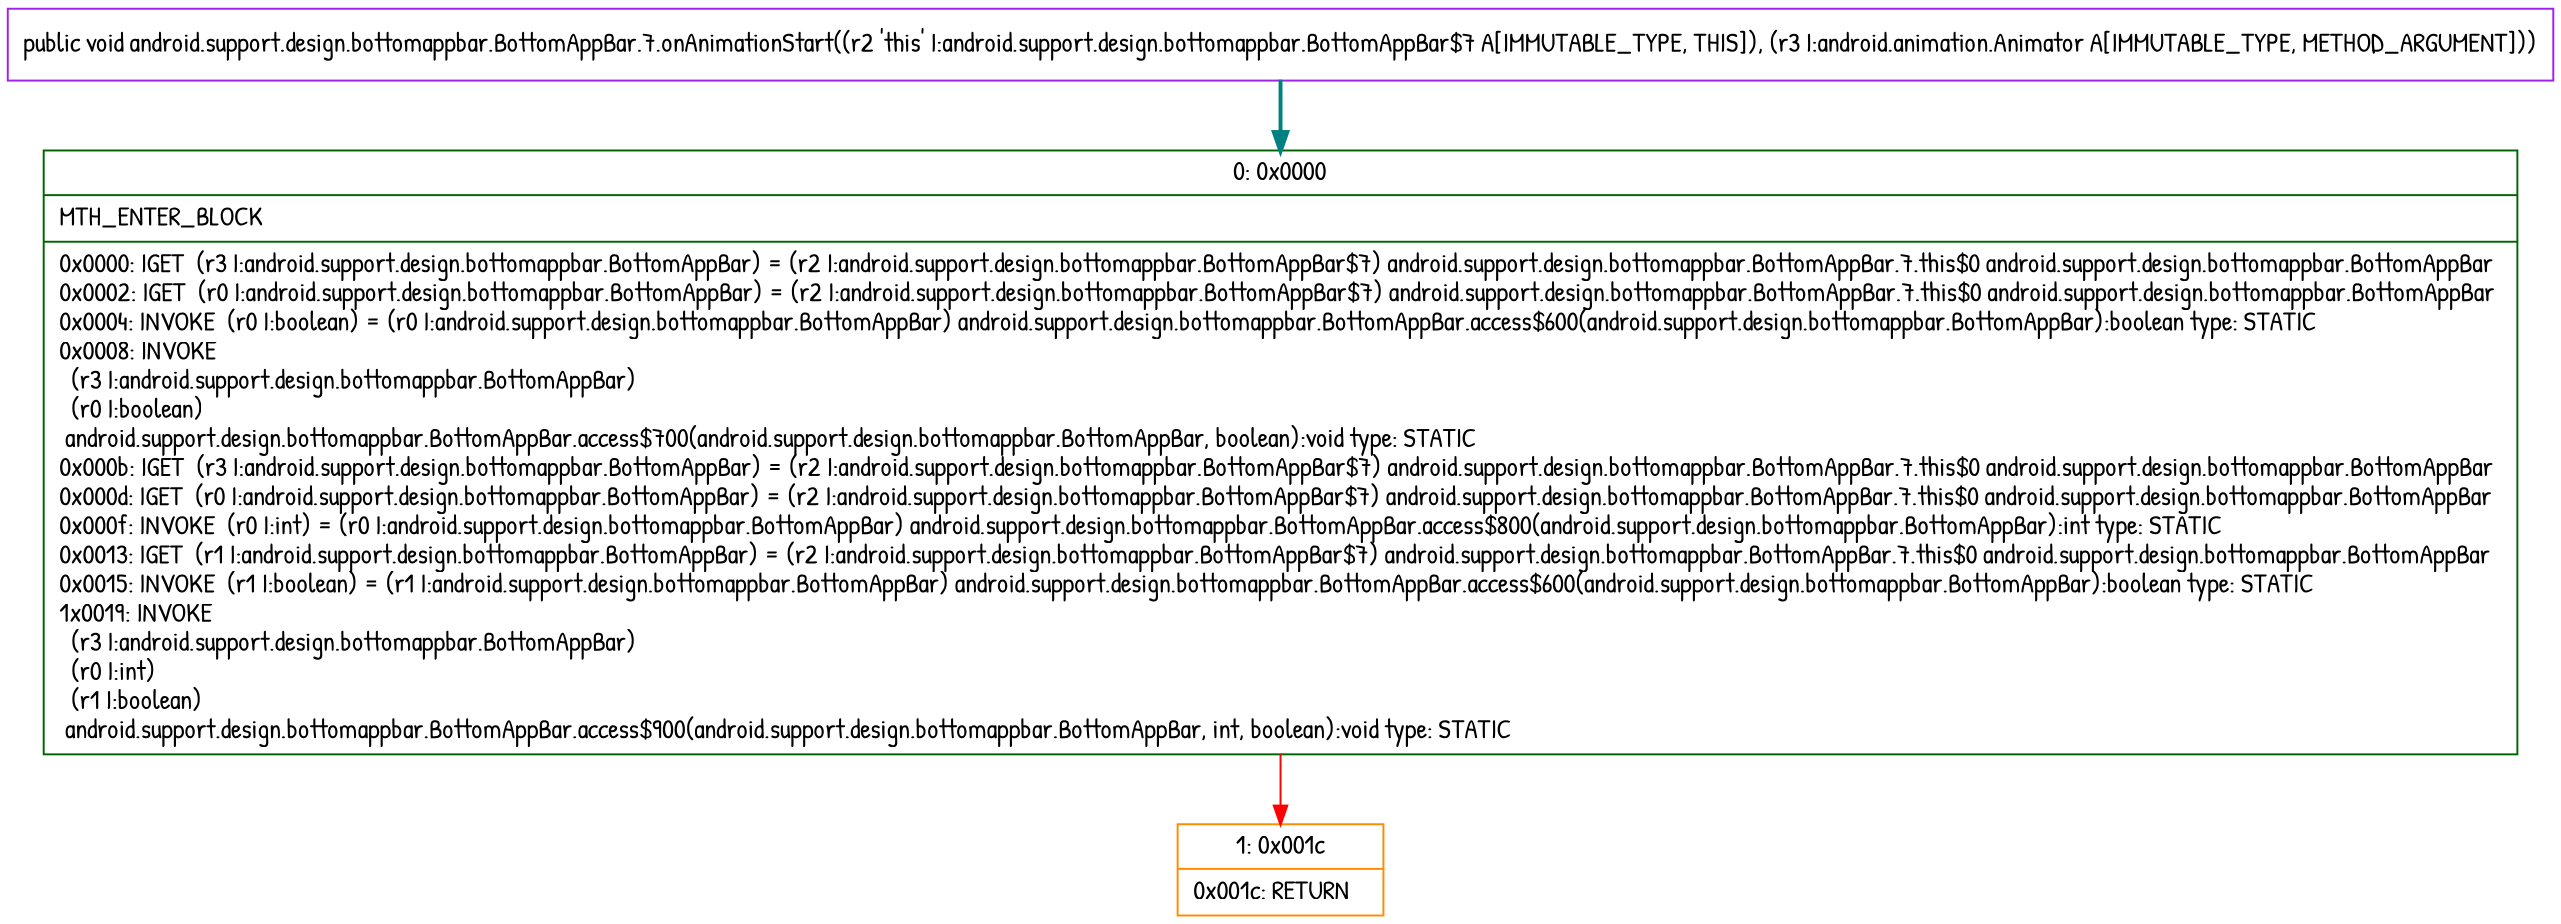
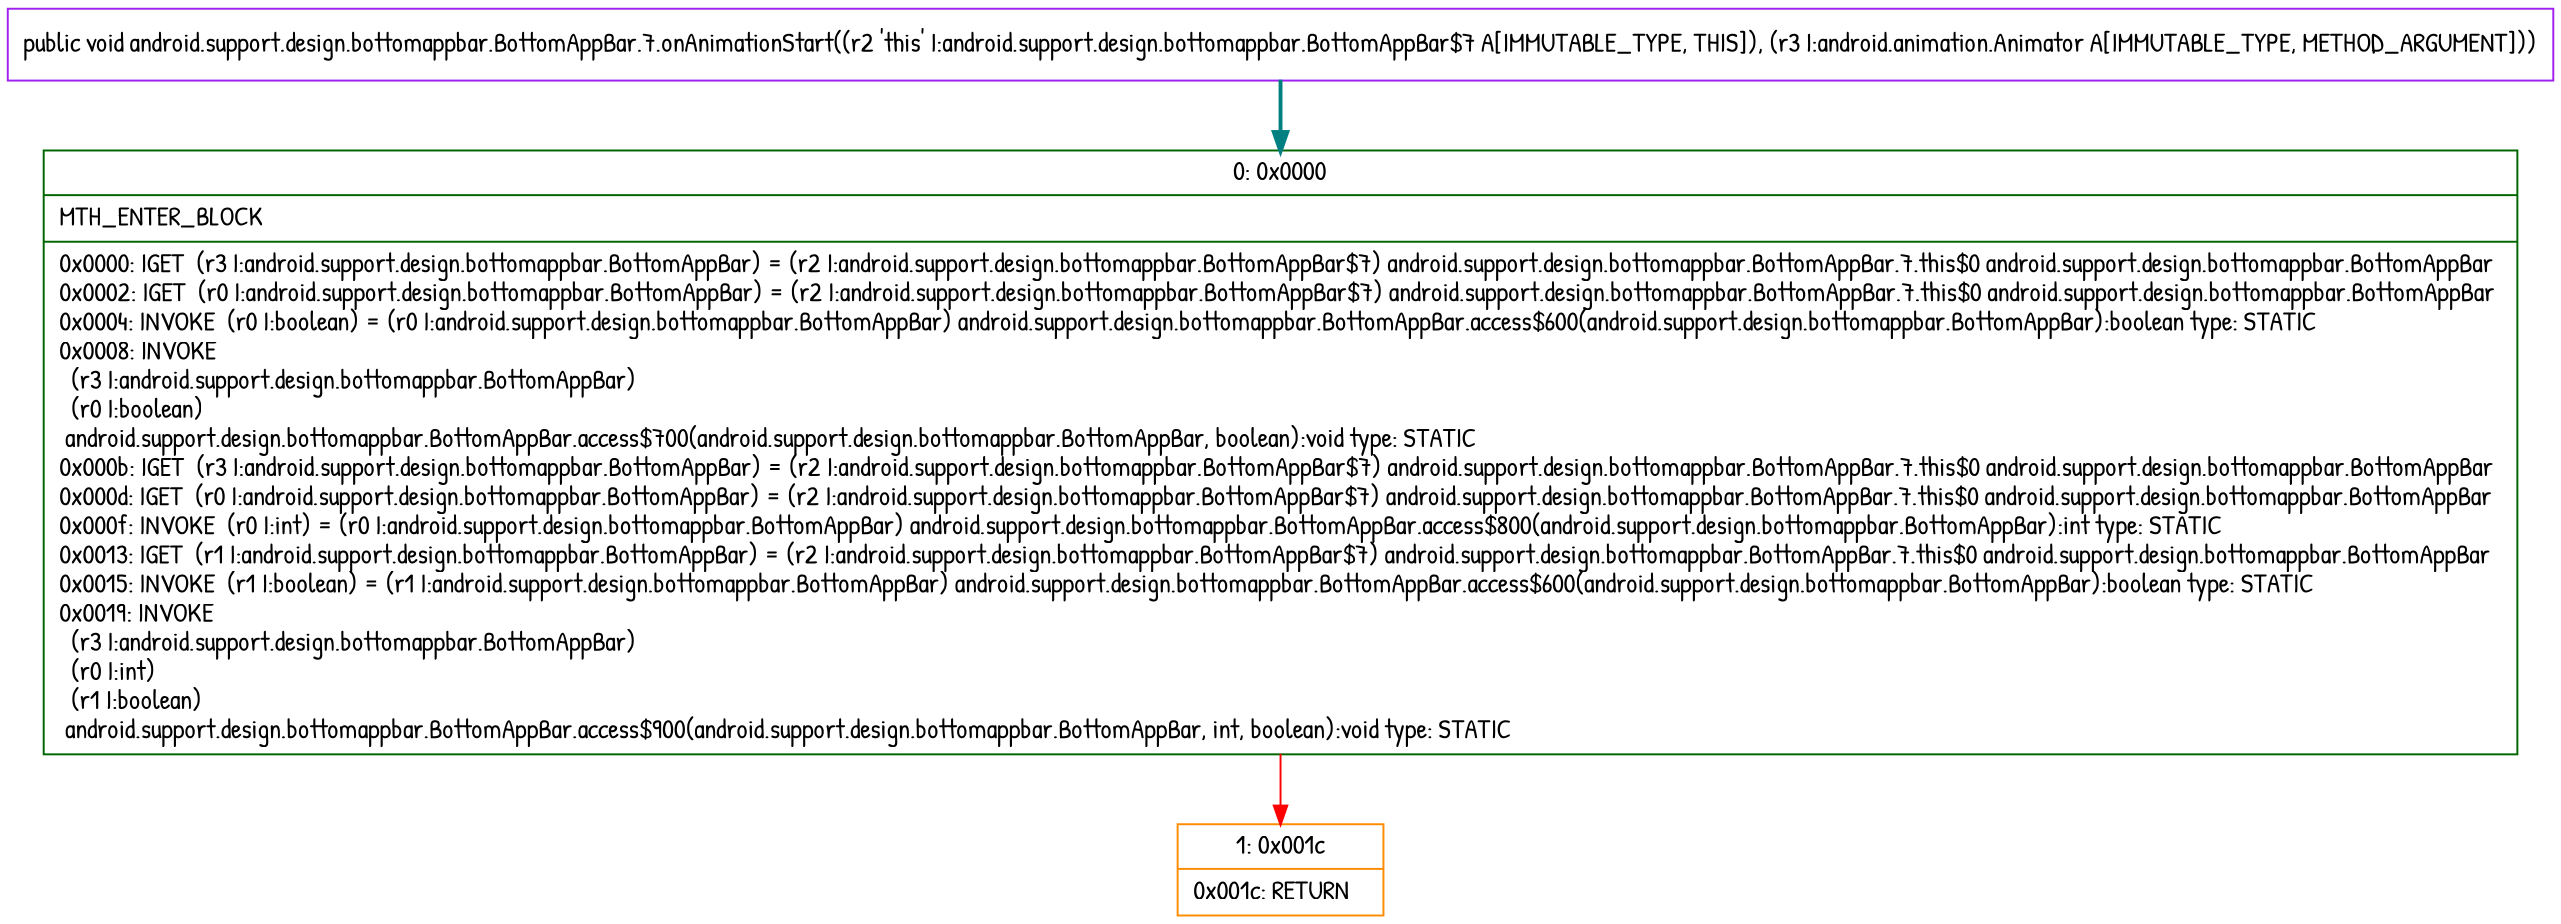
(142, 614) -> (143, 614)
